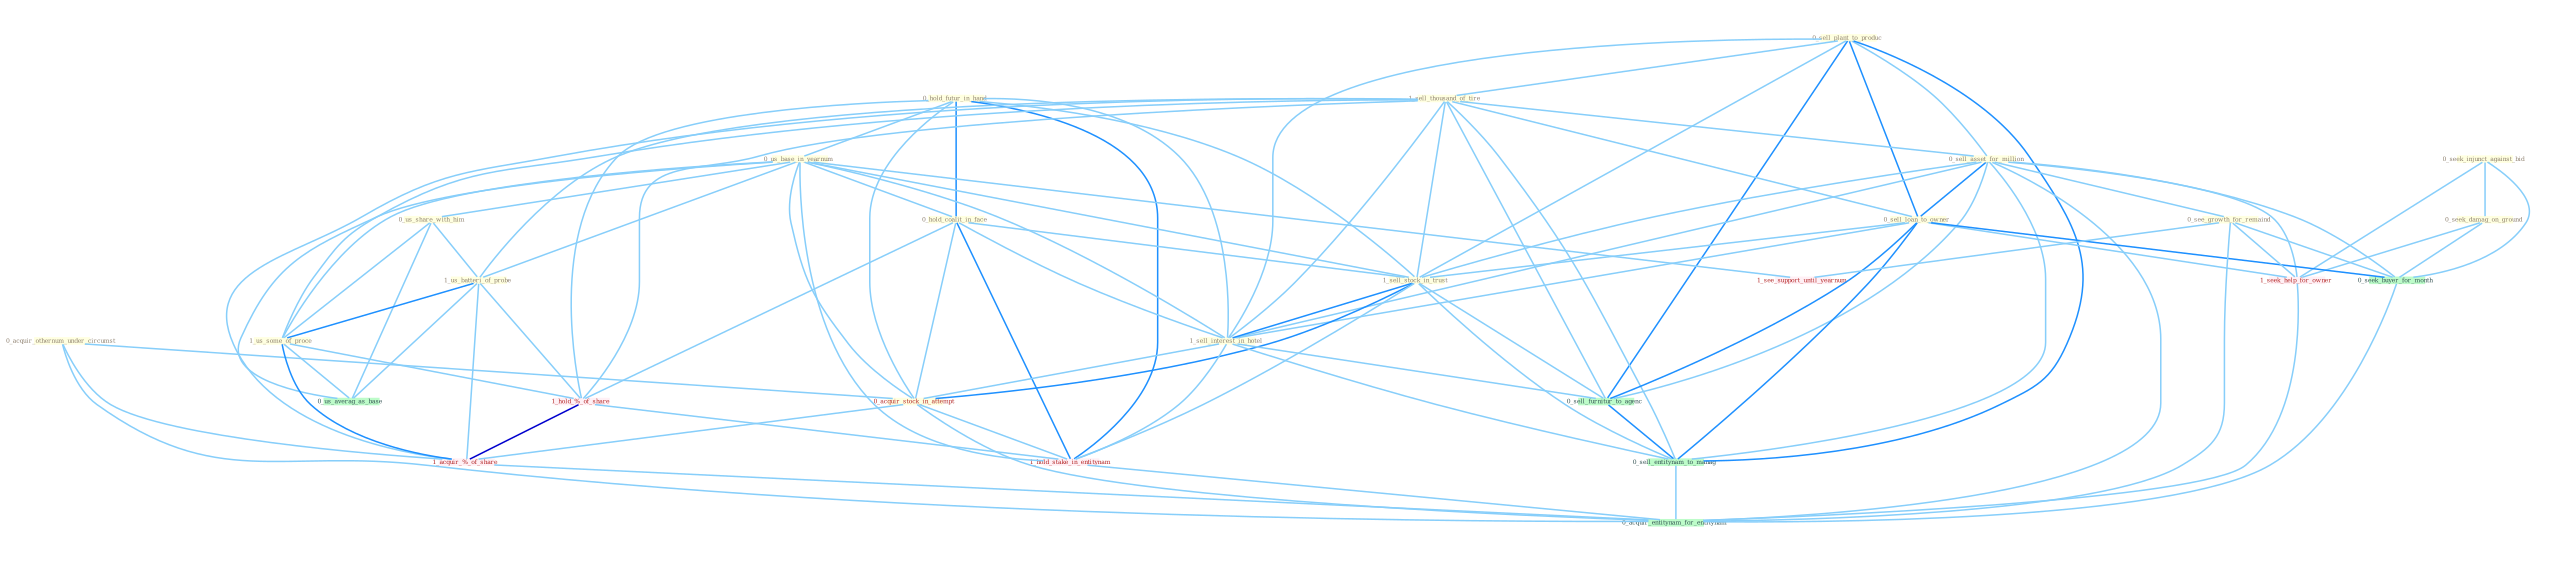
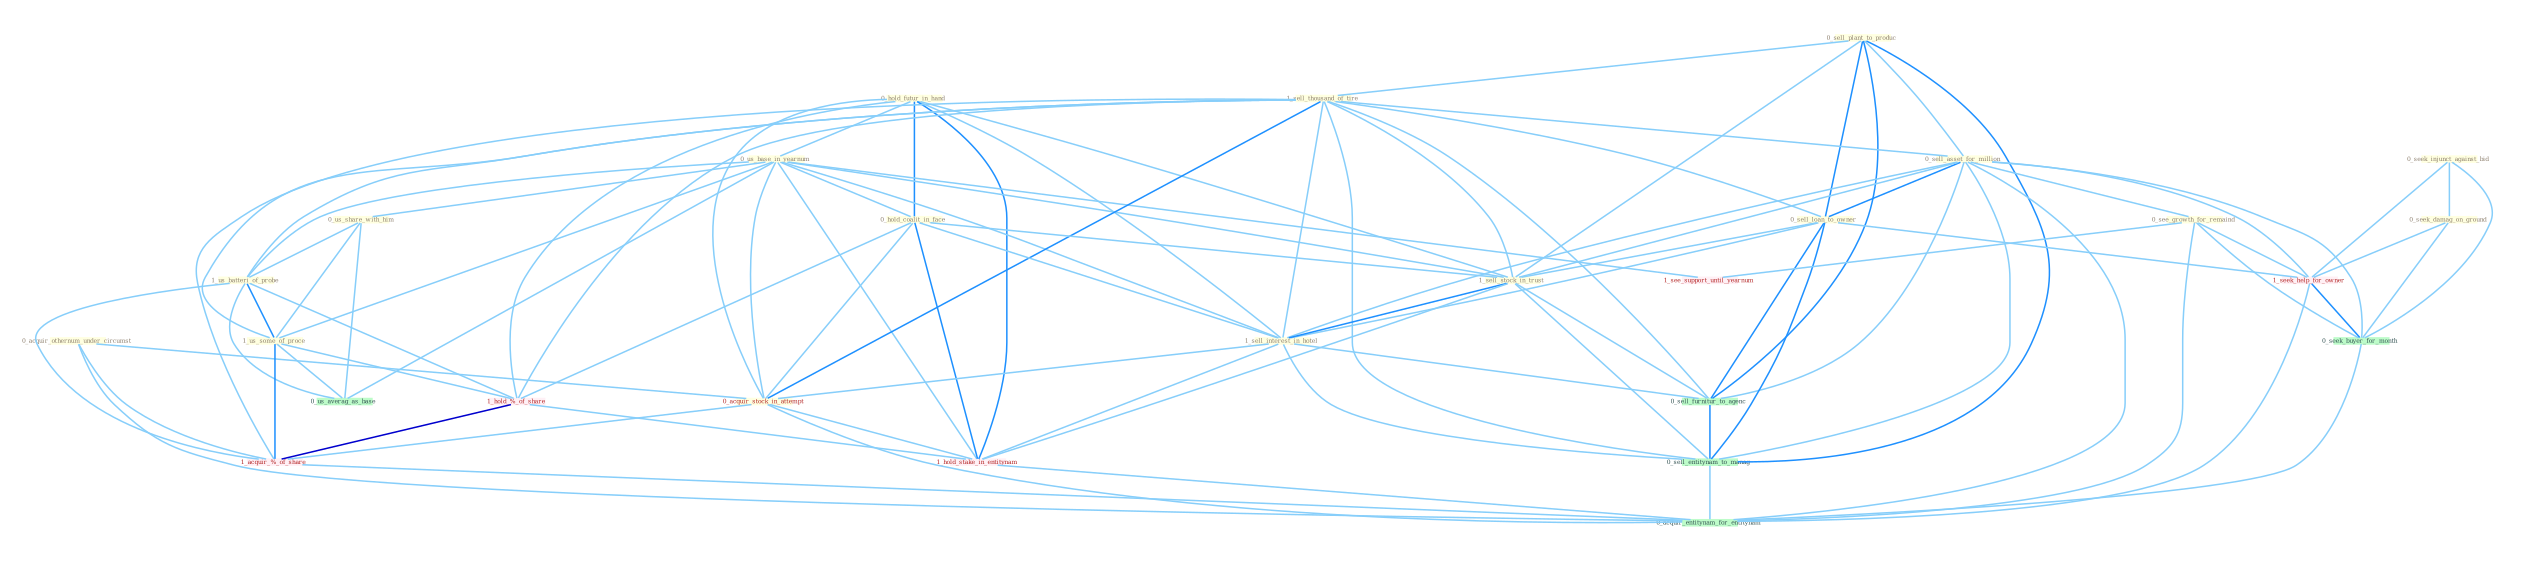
(1436, 67) -> none
(2215, 257) -> (2336, 311)
(1181, 365) -> (1016, 265)
